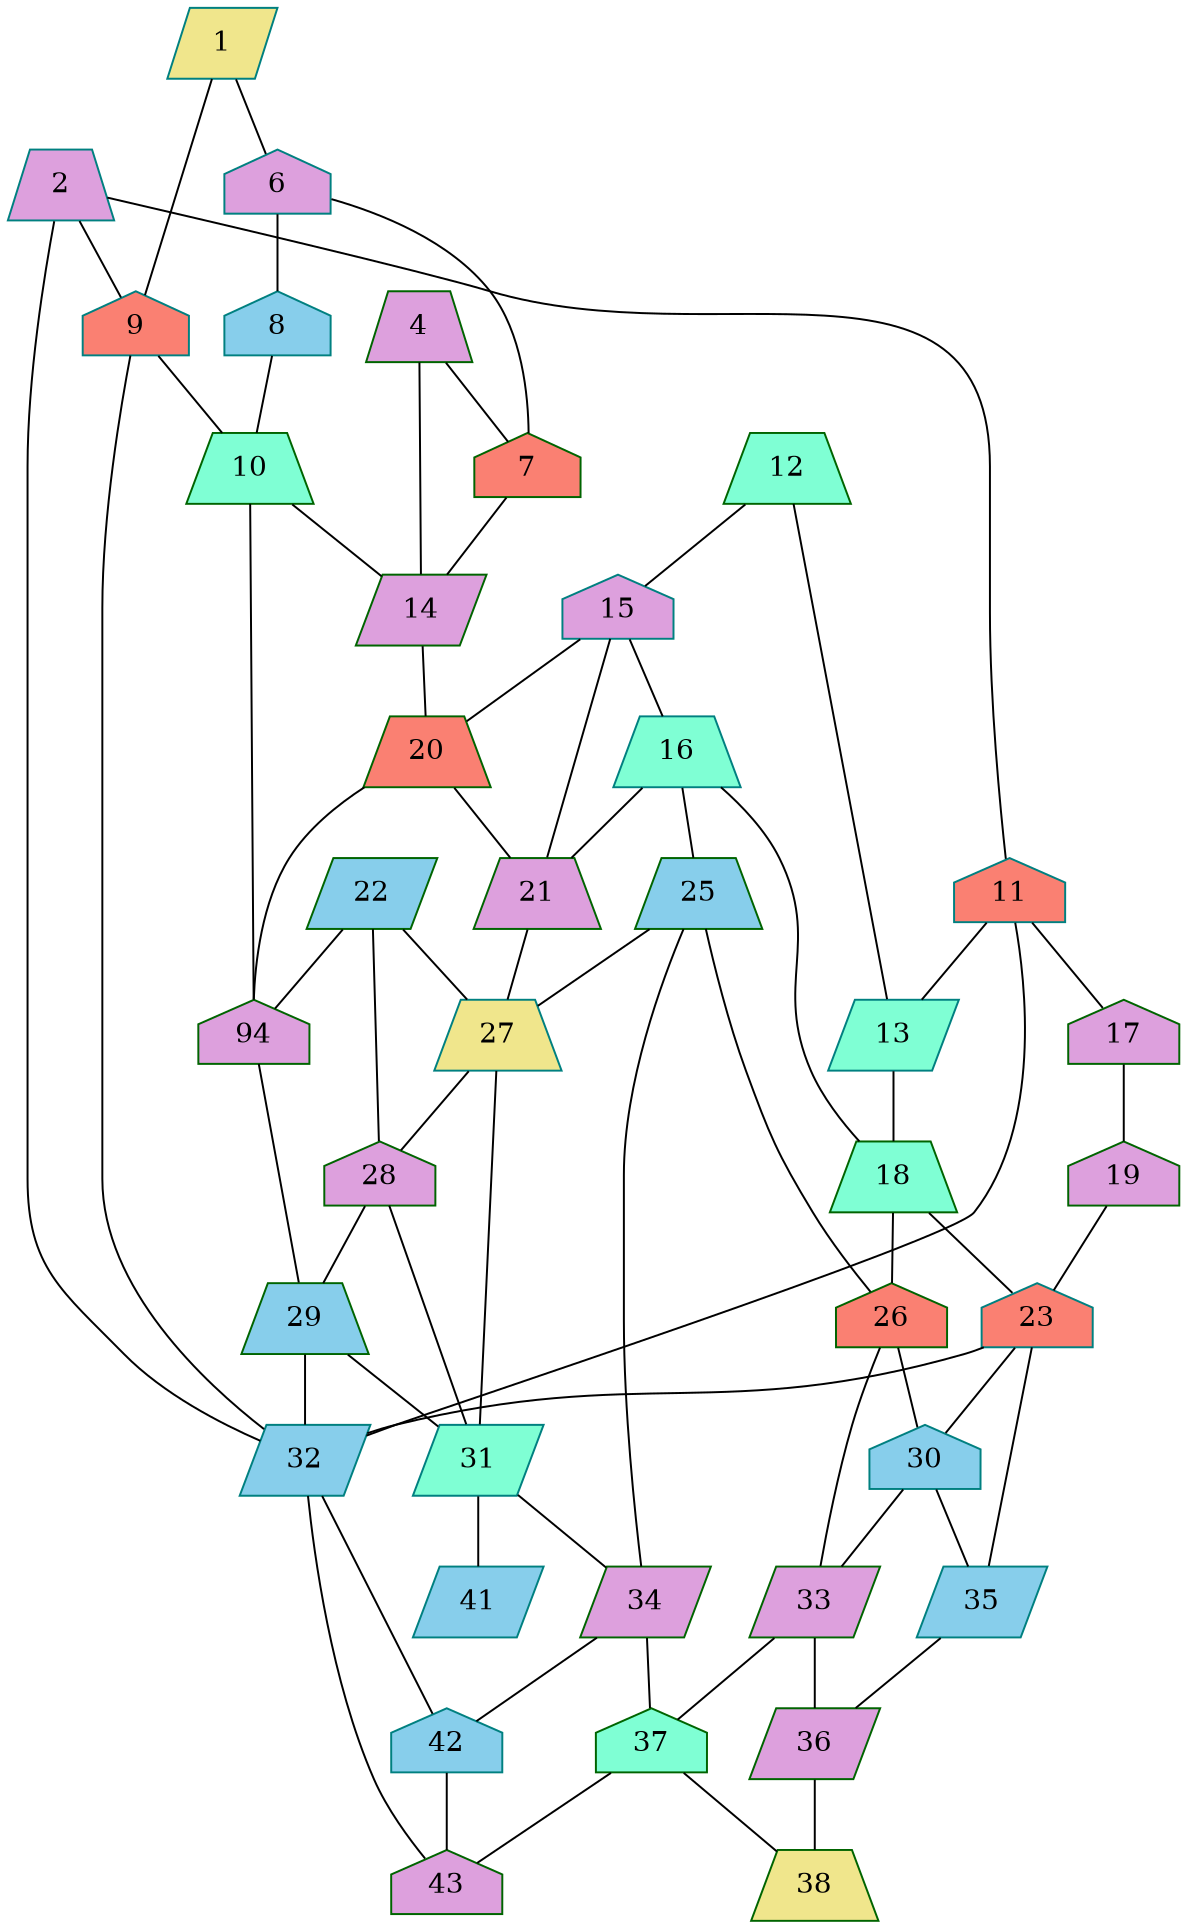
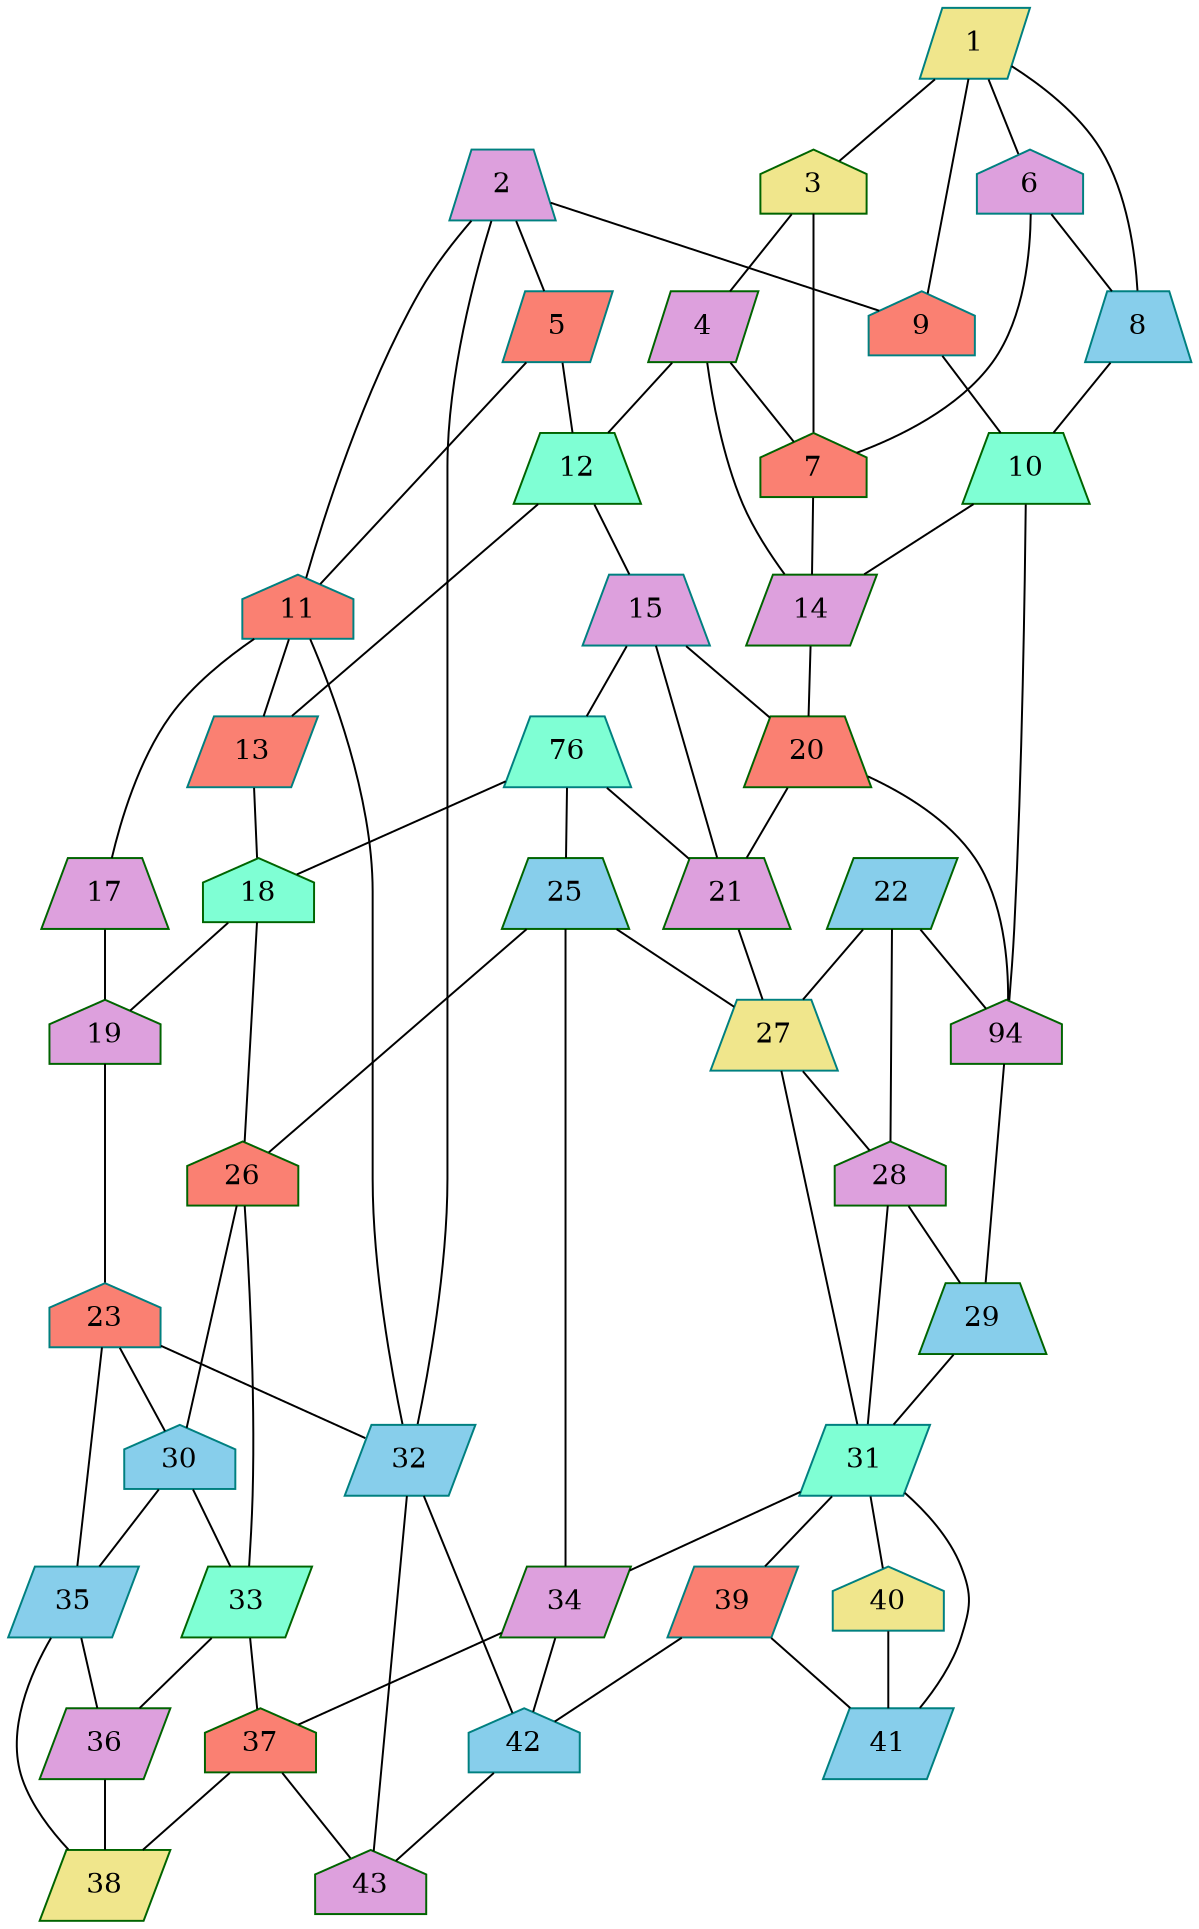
none -> (1106, 160)
none -> (813, 185)
(277, 327) -> (1138, 327)
(419, 327) -> (703, 327)
none -> (558, 327)
none -> (640, 398)
(618, 610) -> (646, 610)
(677, 752) -> (567, 752)
(102, 920) -> none
(893, 1035) -> (253, 752)
(1124, 1035) -> (105, 893)
(893, 1177) -> (259, 893)
(971, 1253) -> (179, 967)
(305, 1390) -> none
none -> (733, 1602)
(815, 1602) -> (247, 1602)
none -> (888, 1602)
(651, 1744) -> (260, 1744)
none -> (17, 1748)
(815, 1885) -> (105, 1885)
